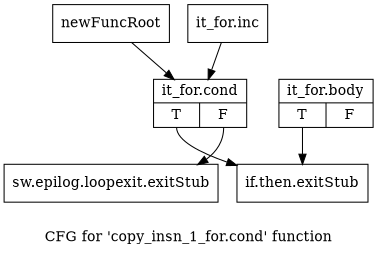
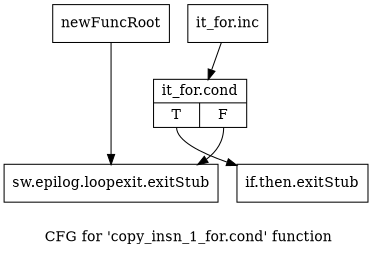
(149, 58) -> (111, 98)
(326, 103) -> none
